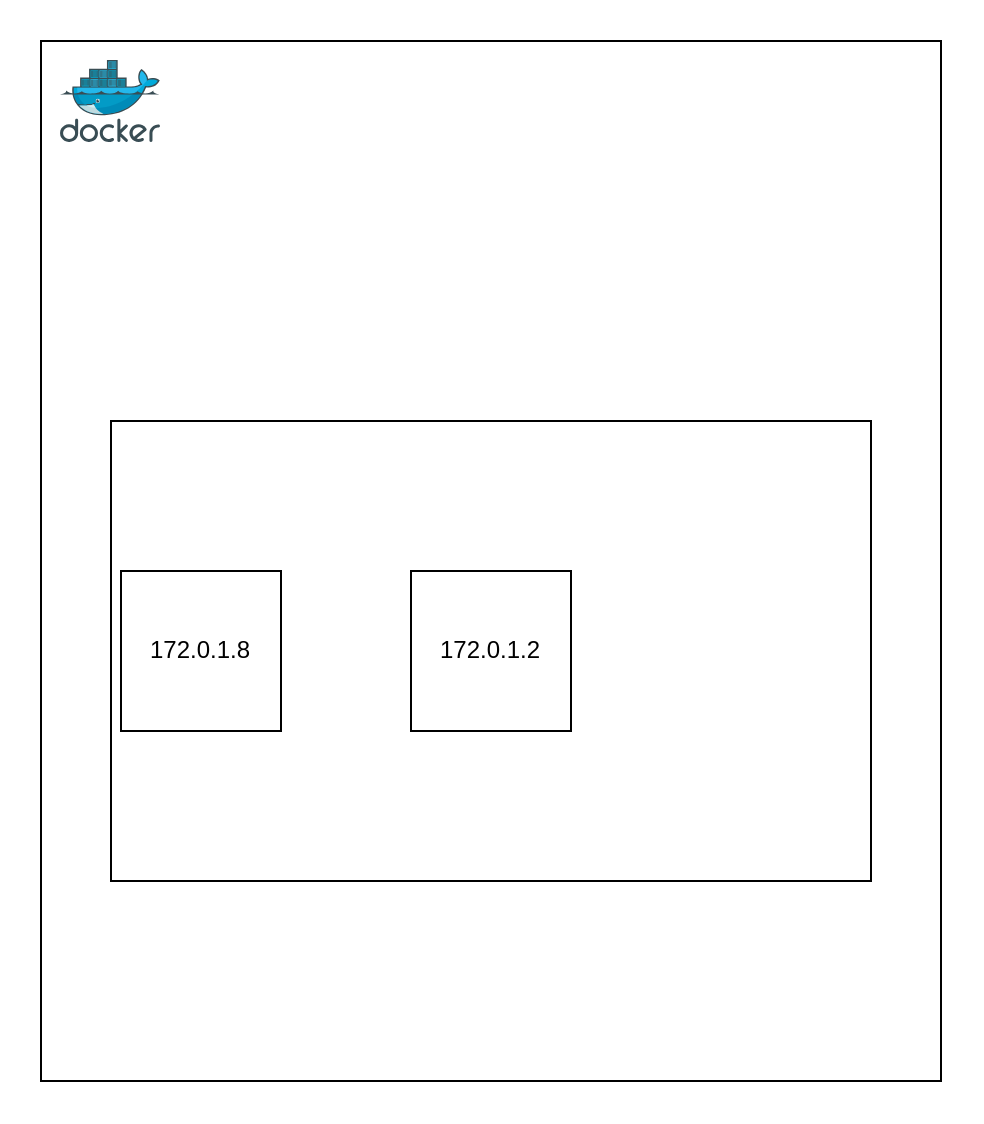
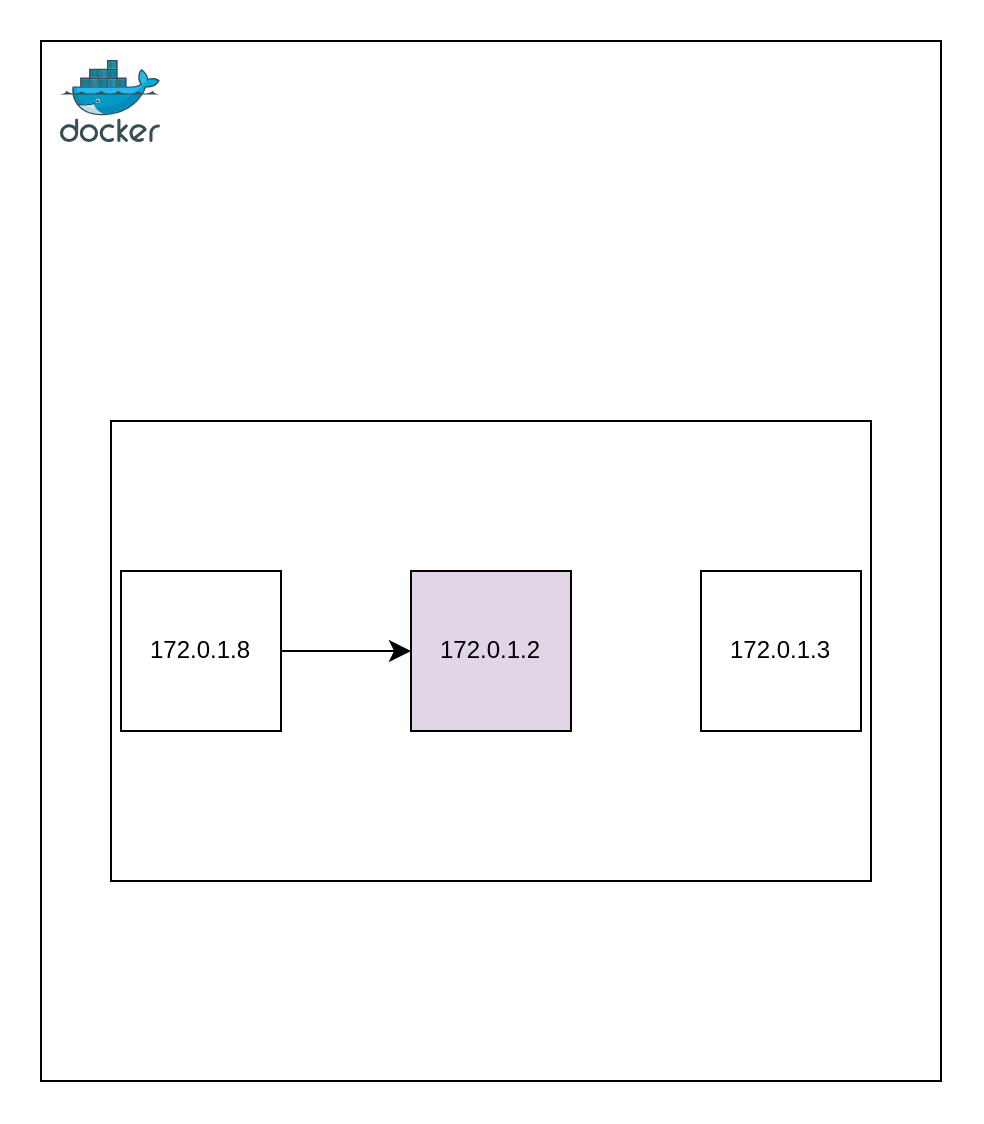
none -> (339, 651)
(491, 651) -> (491, 651)
none -> (781, 651)
